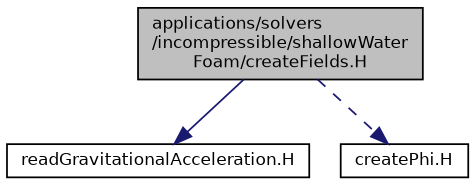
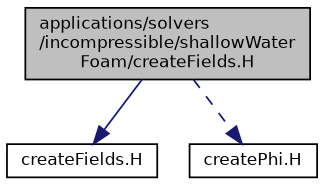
(158, 161) -> (82, 161)
